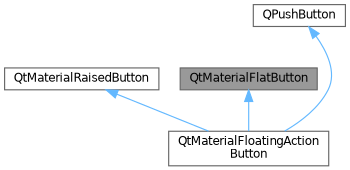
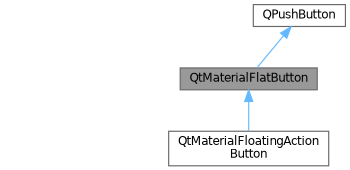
(82, 79) -> none
(327, 91) -> (270, 52)
